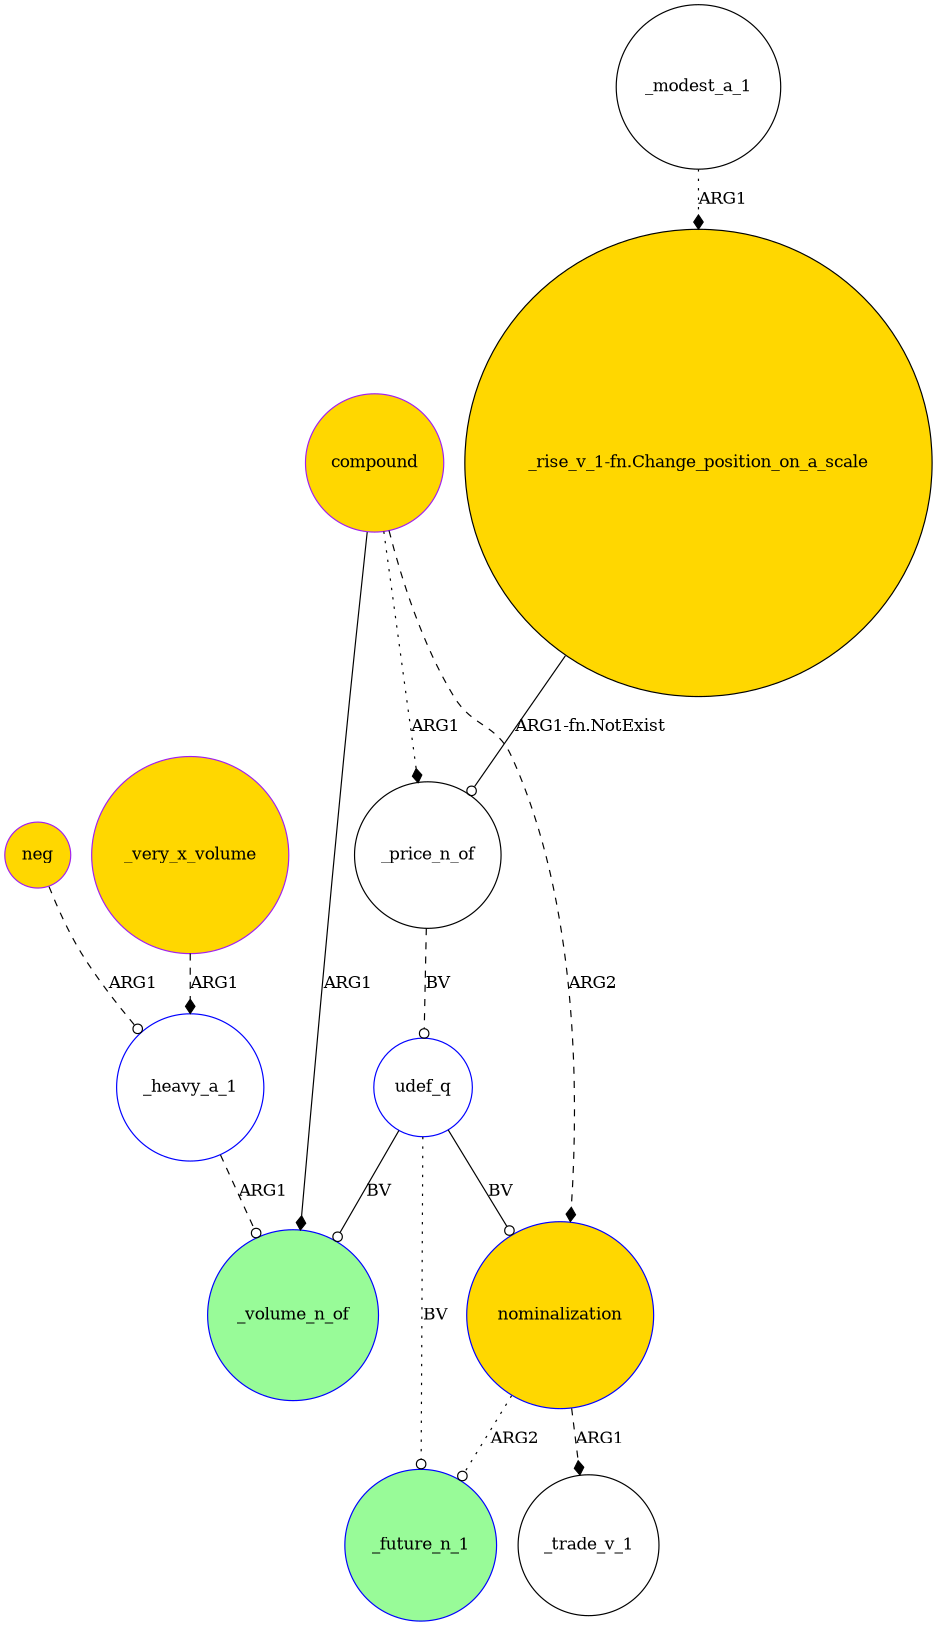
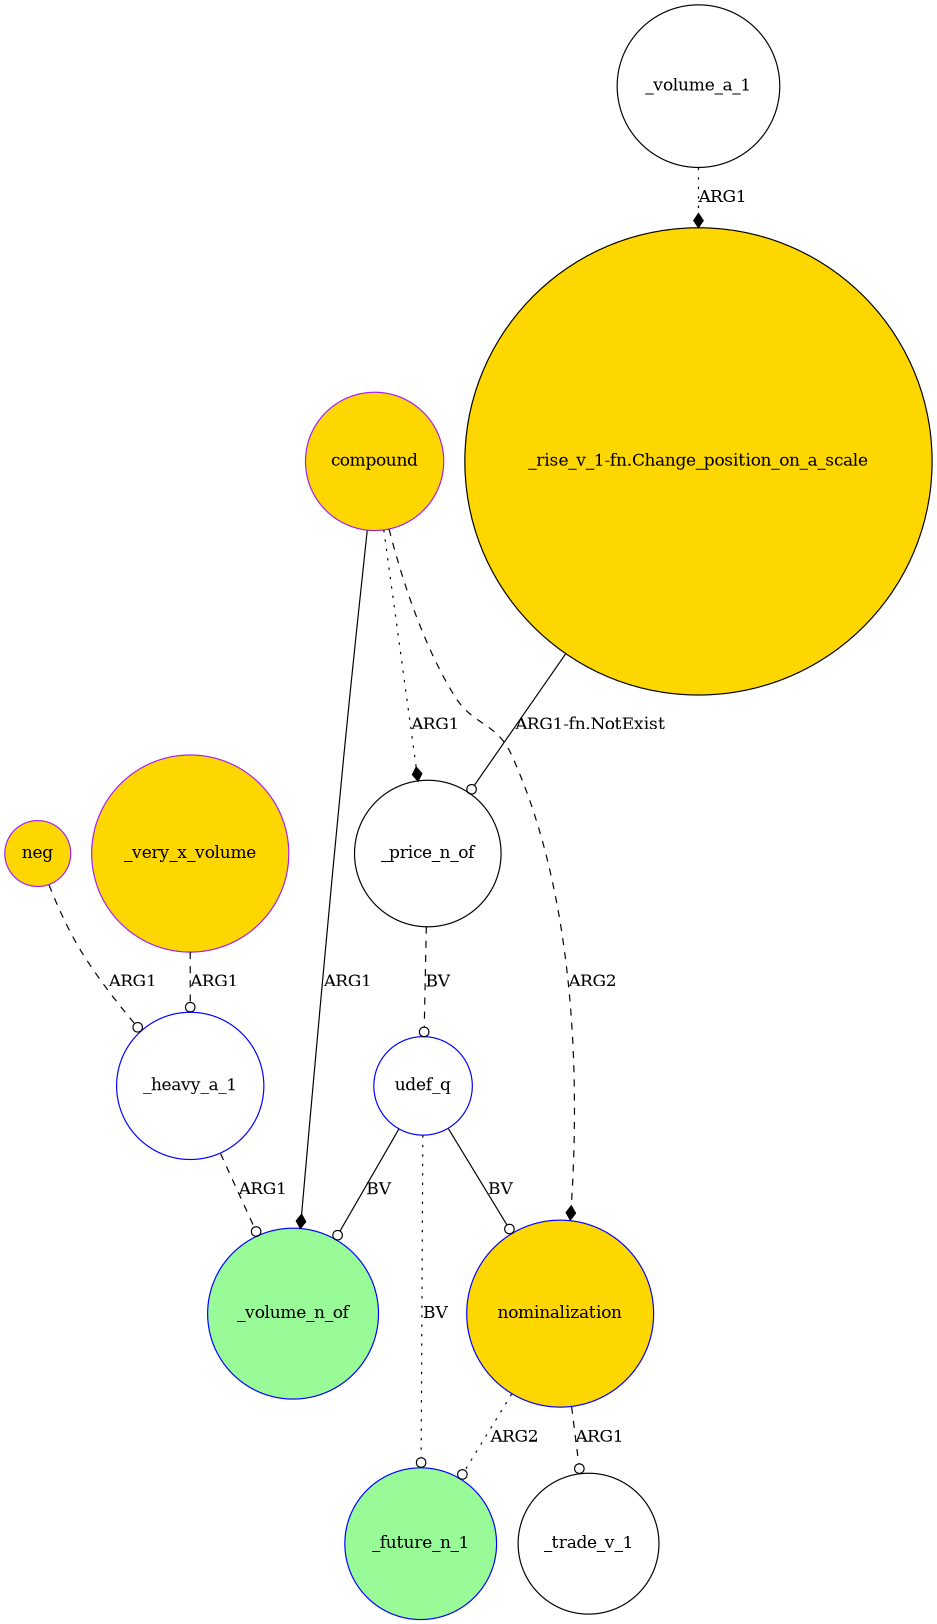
(698, 87) -> (698, 86)
(190, 976) -> (190, 977)
(575, 1434) -> (575, 1435)
